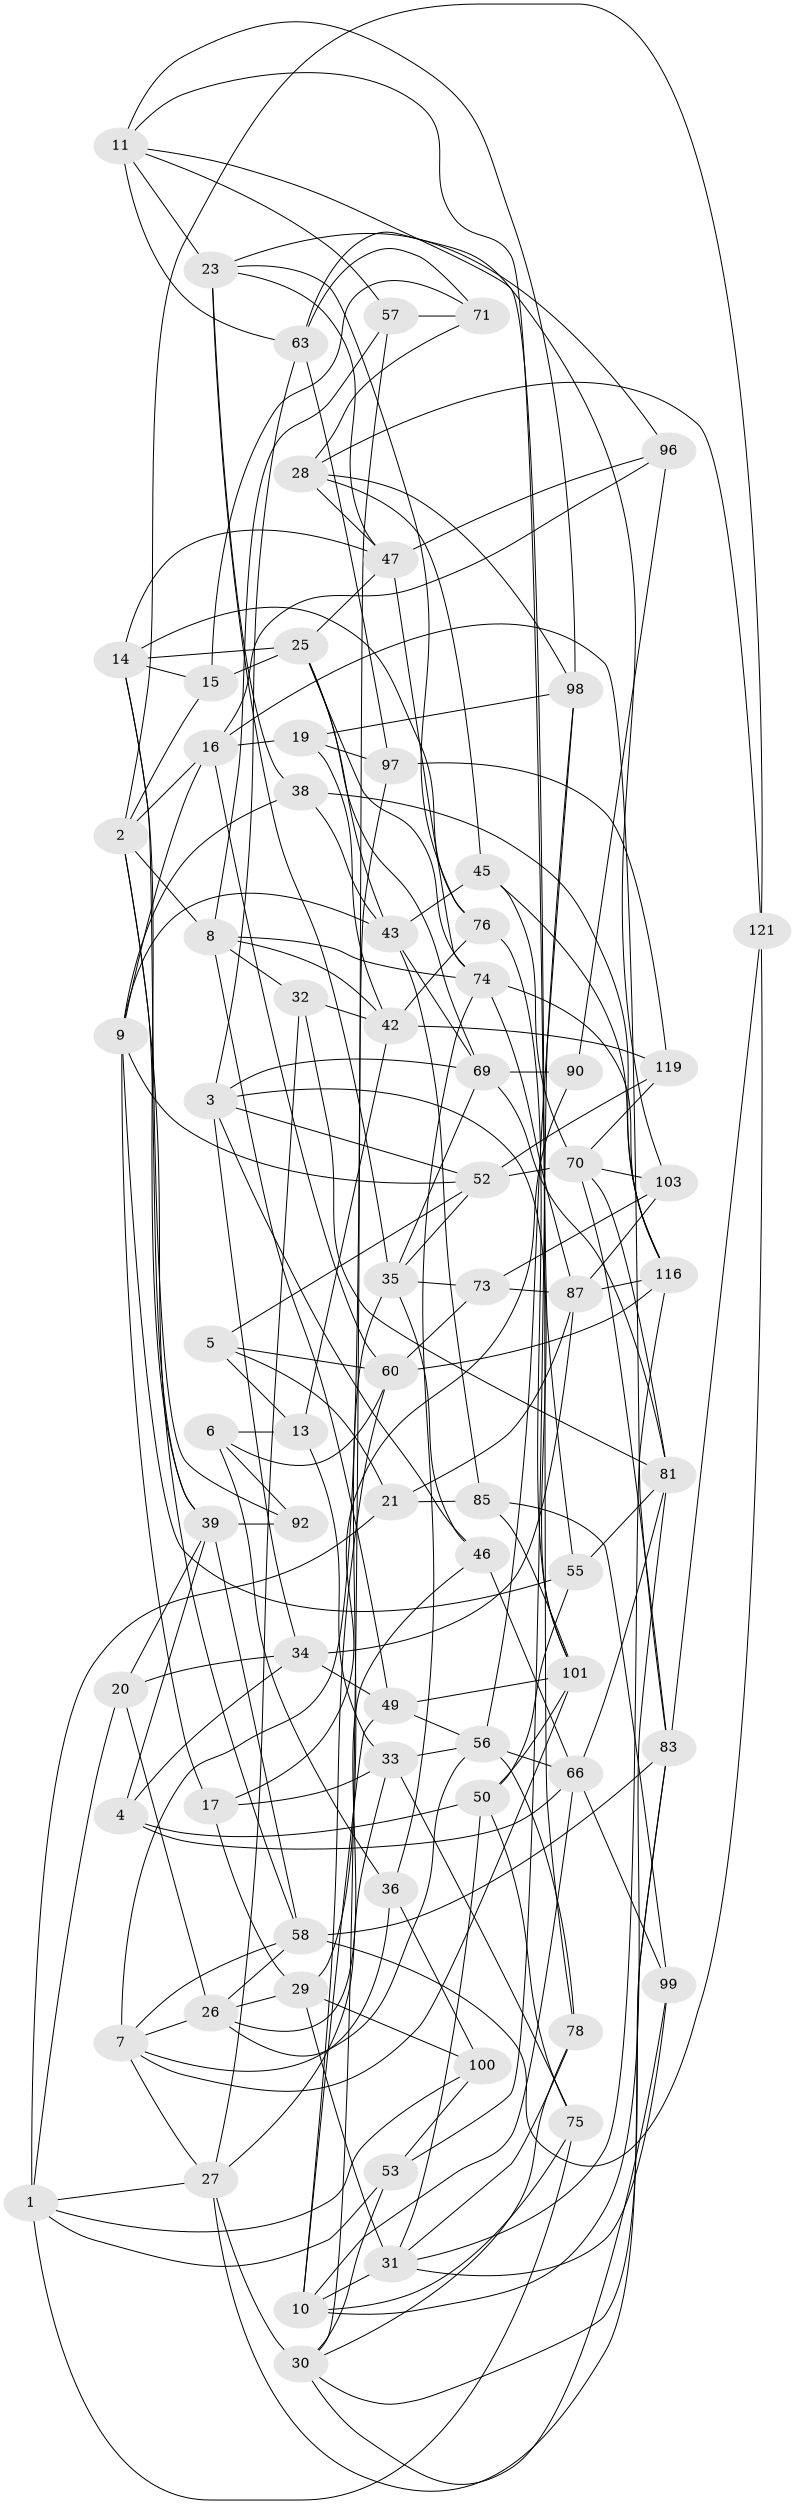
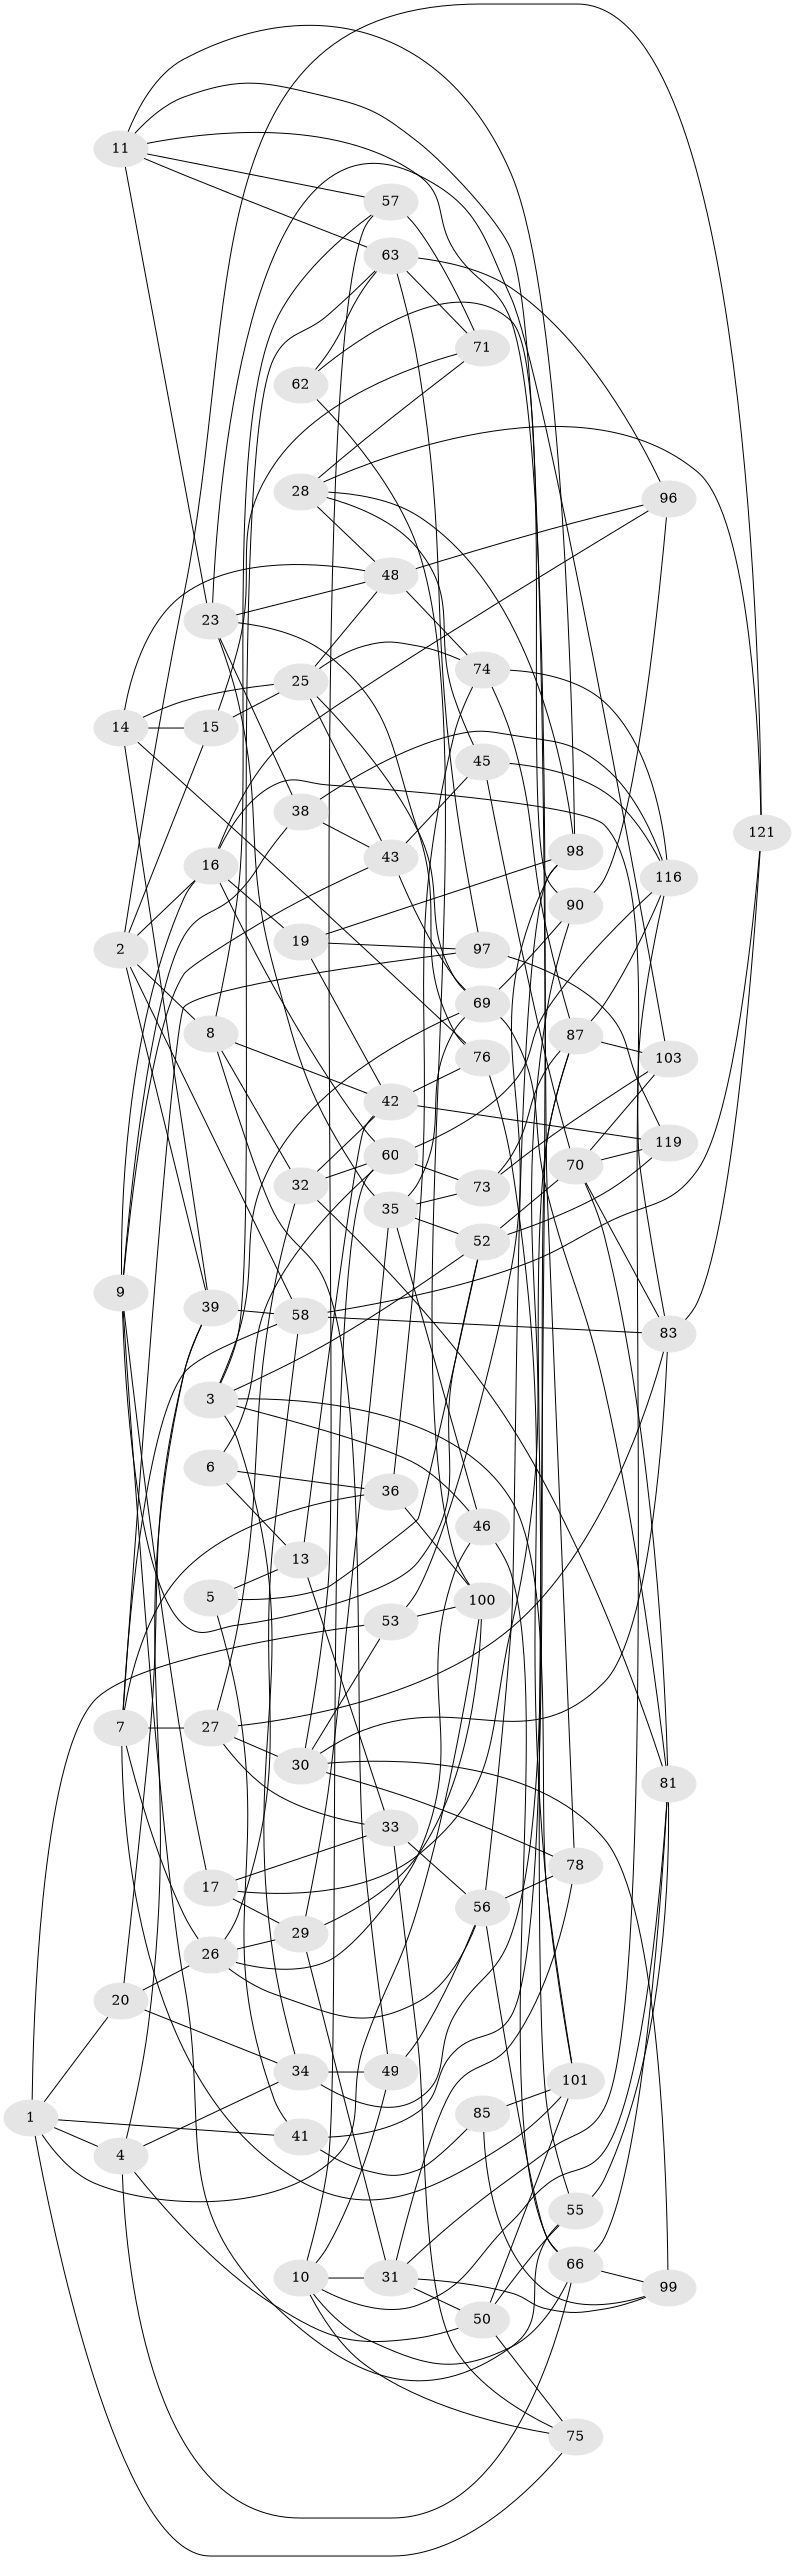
none -> (301, 385)
(391, 560) -> (391, 576)
(347, 954) -> none
(447, 1242) -> none
(301, 1358) -> (346, 1171)
(391, 1502) -> (301, 2137)
(301, 1524) -> none
(483, 1690) -> none
(121, 2191) -> (76, 2137)
